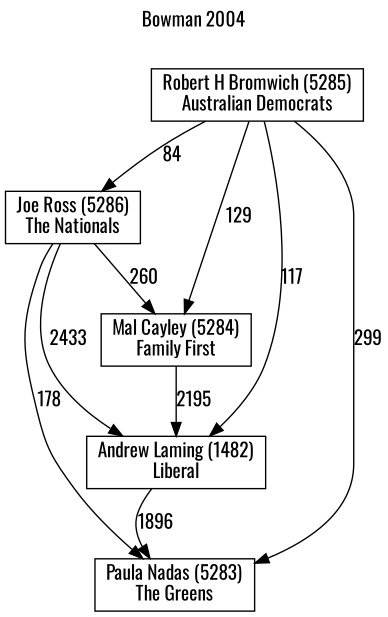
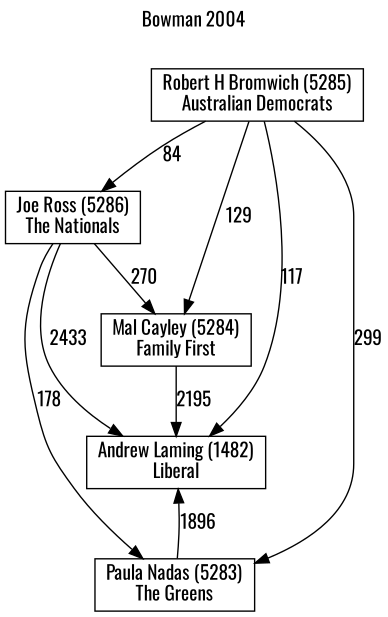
(145, 279) -> (145, 279)
(137, 516) -> (179, 531)
